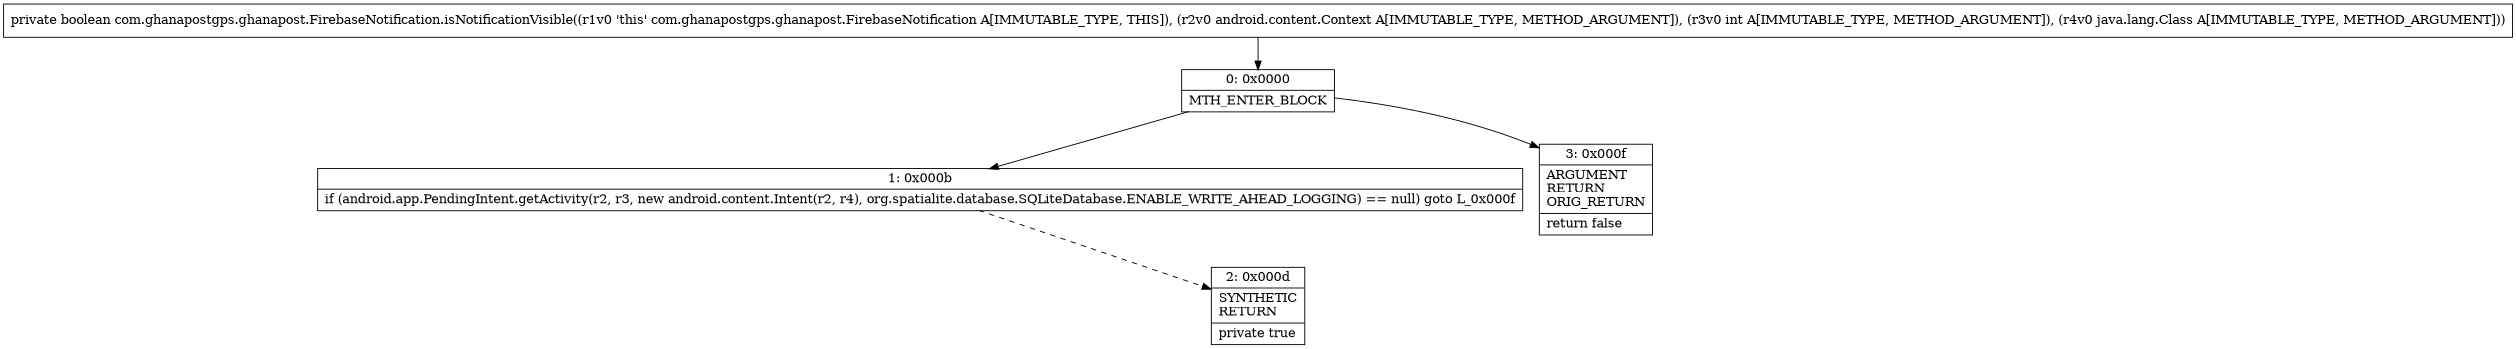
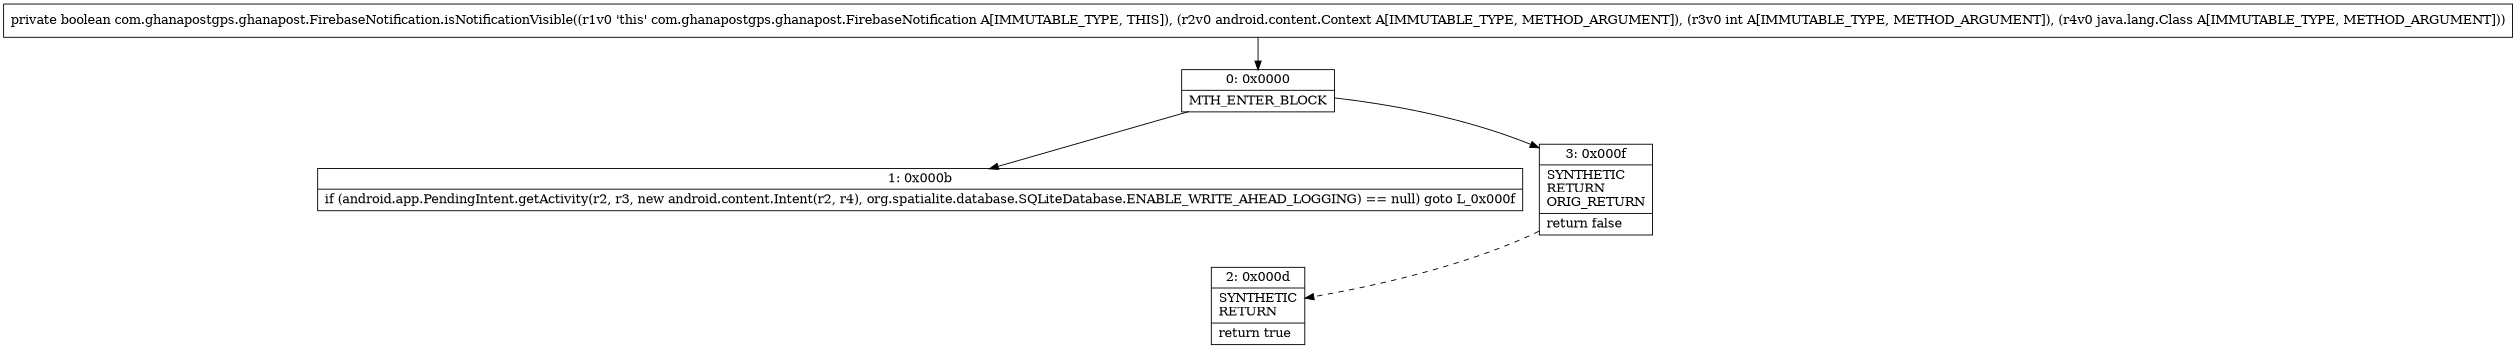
(1587, 175) -> (1586, 175)
(1091, 248) -> (1429, 271)
(1257, 333) -> (1255, 333)
